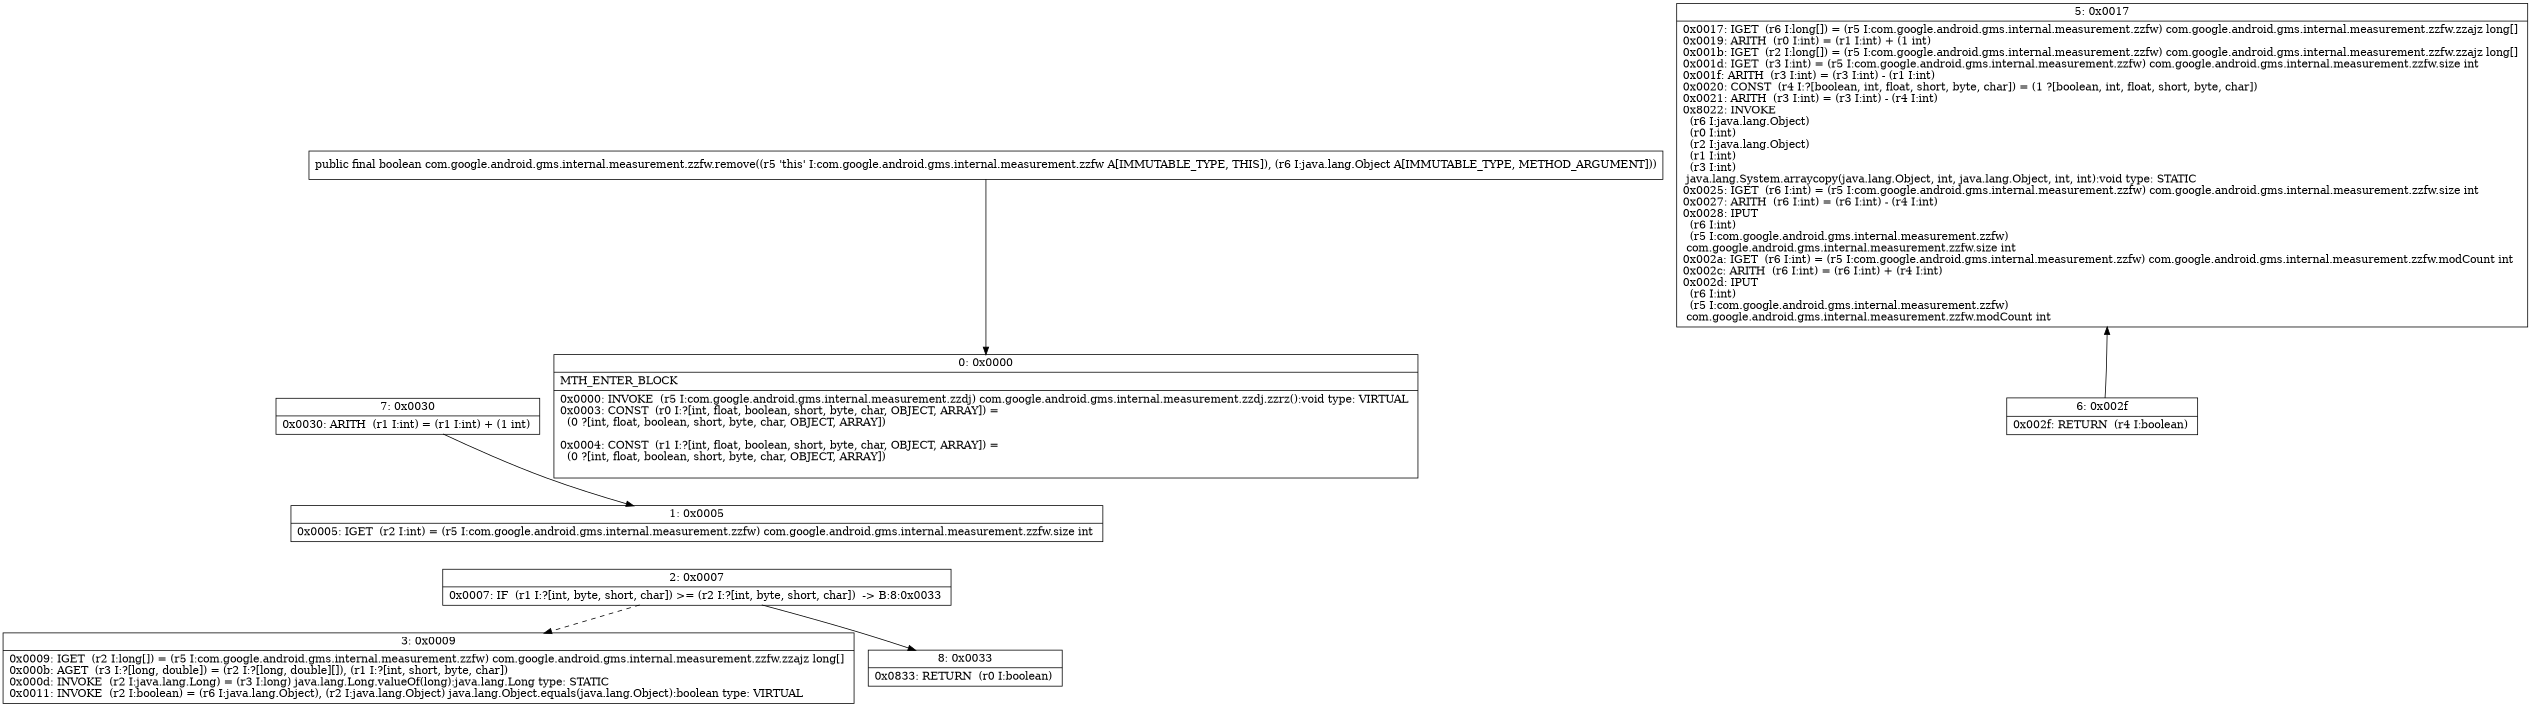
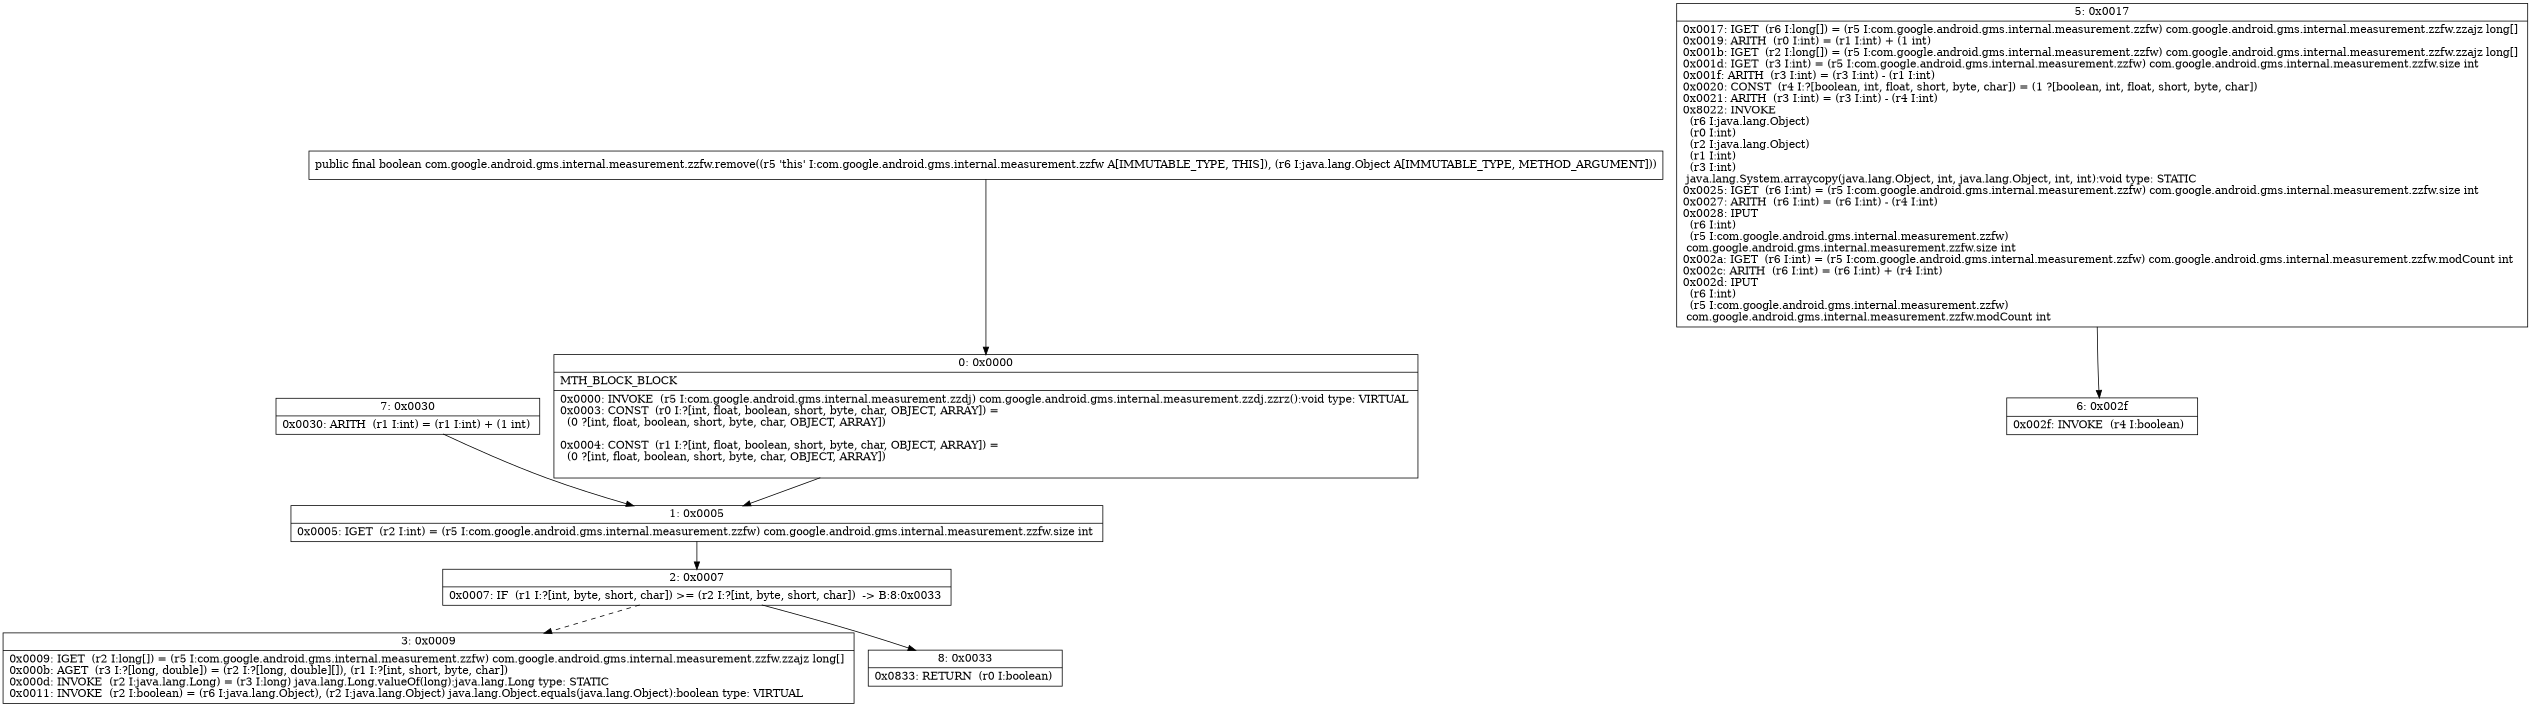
(2106, 366) -> (2098, 359)
(619, 381) -> (619, 381)
(2102, 425) -> (2100, 425)
none -> (785, 491)
none -> (697, 552)
